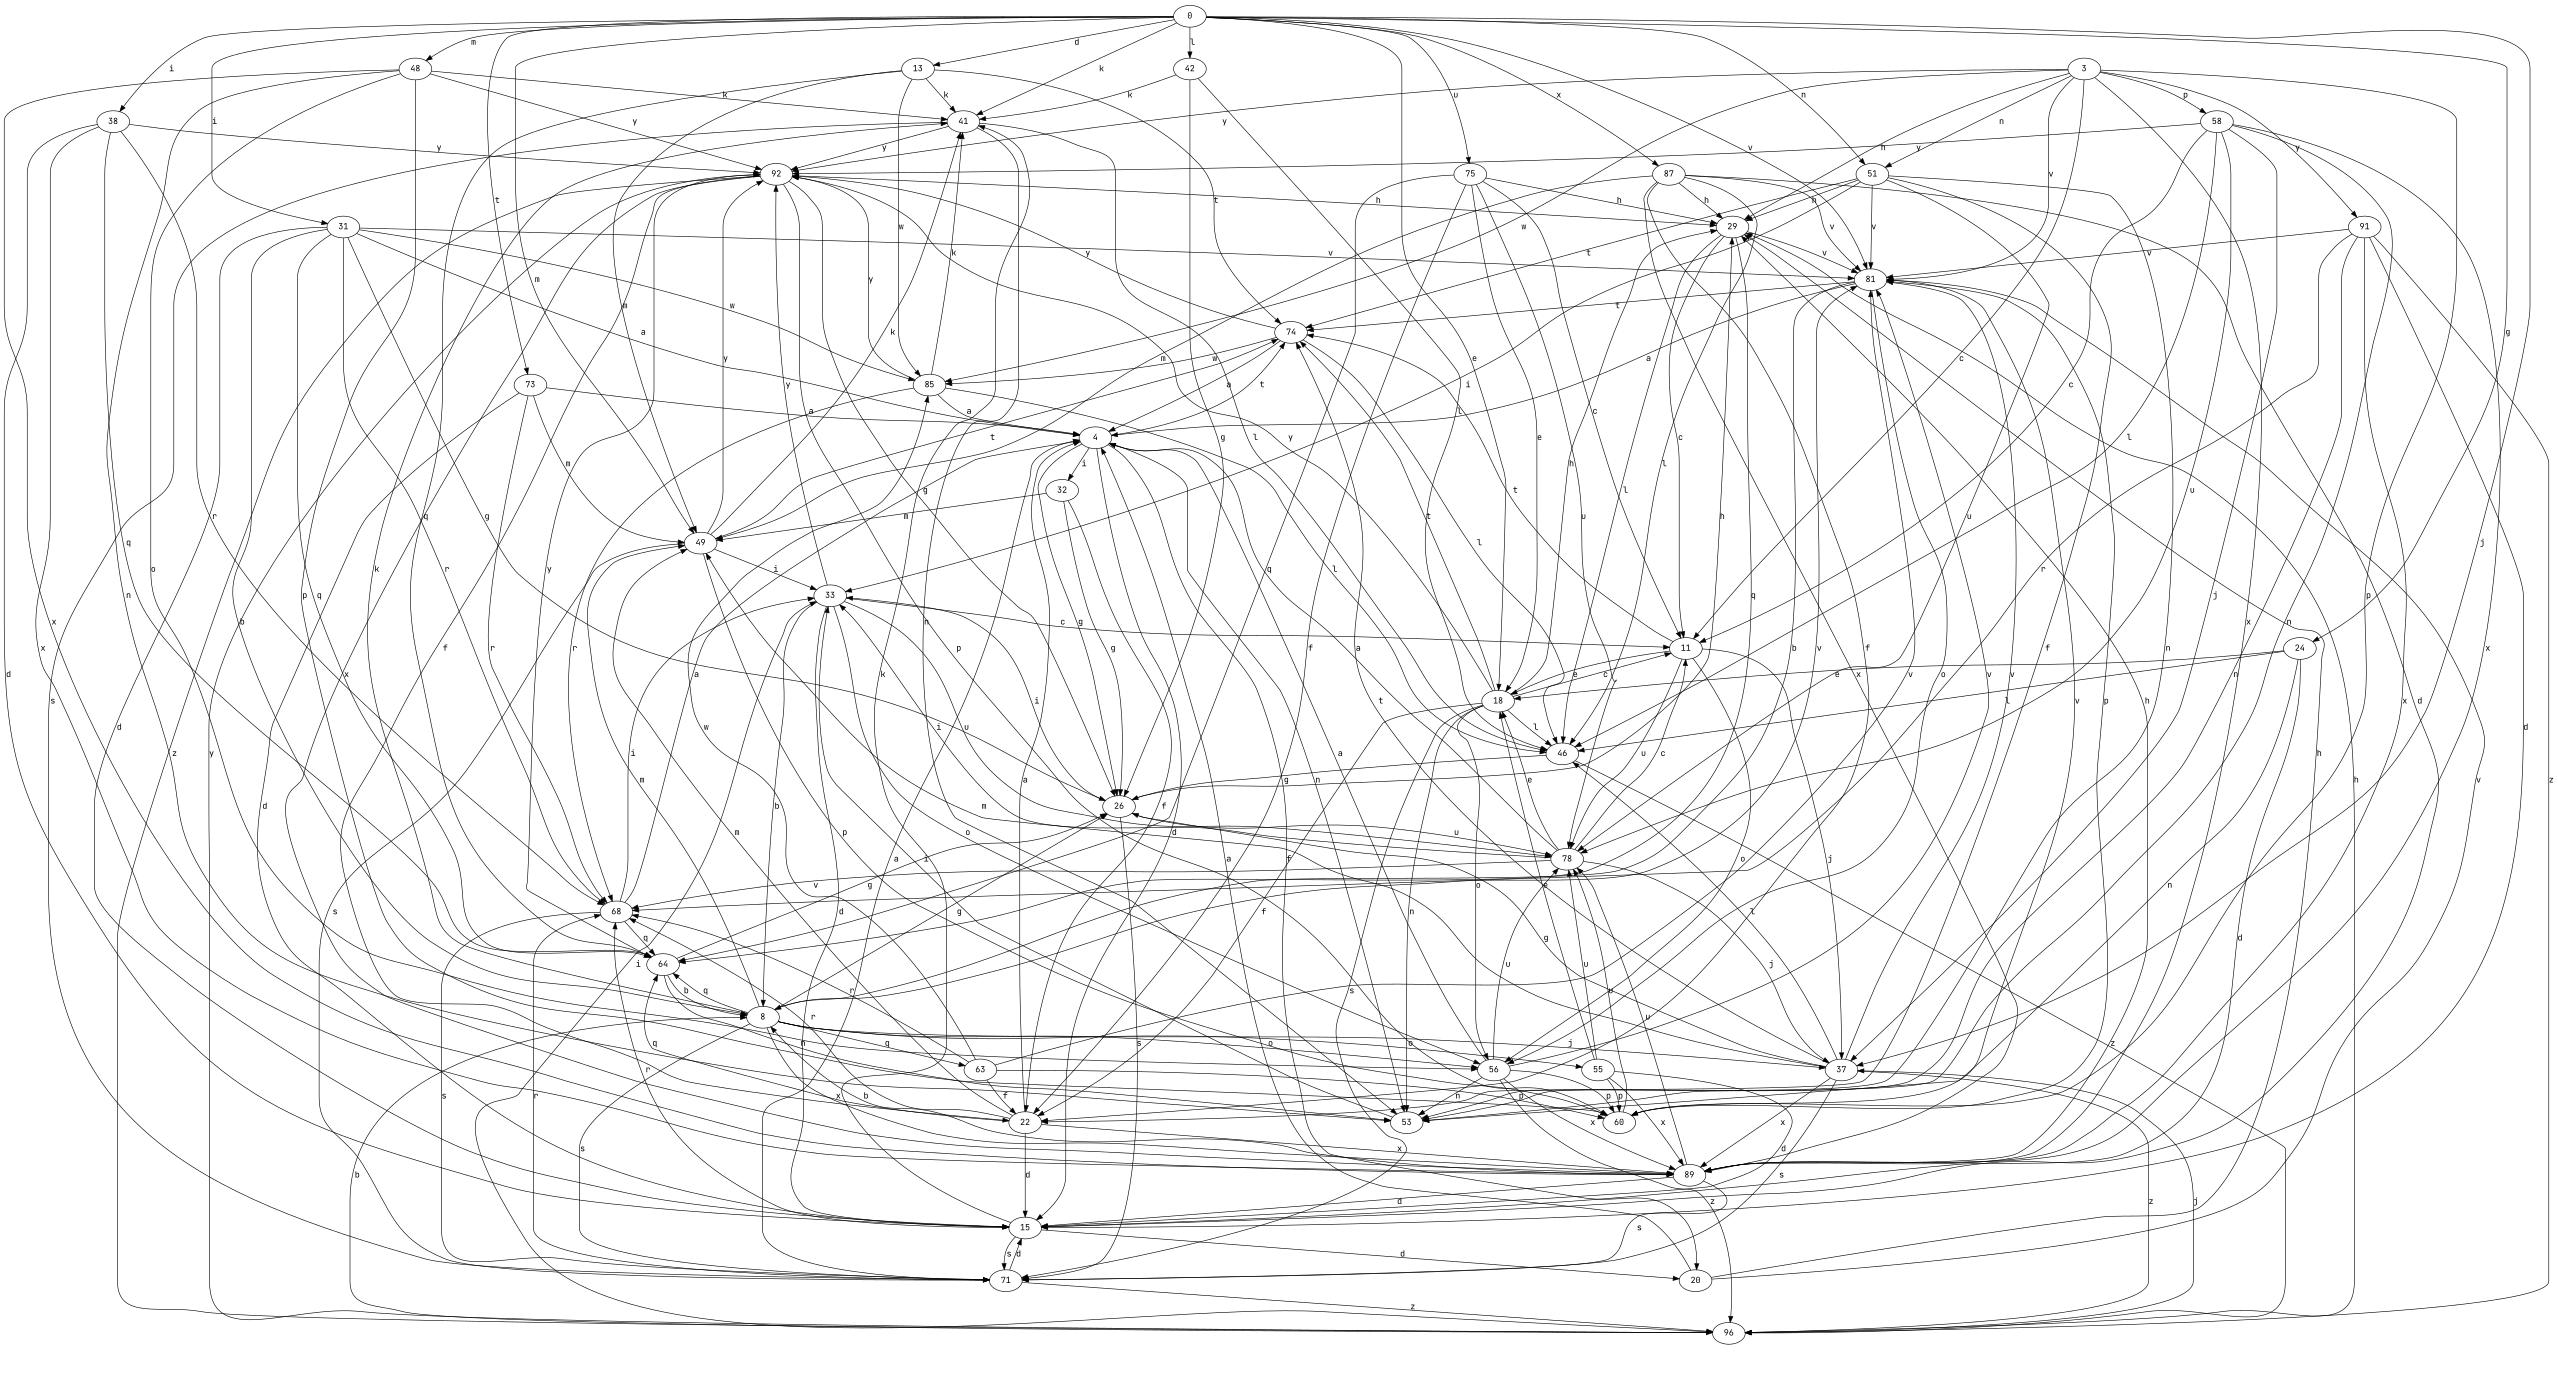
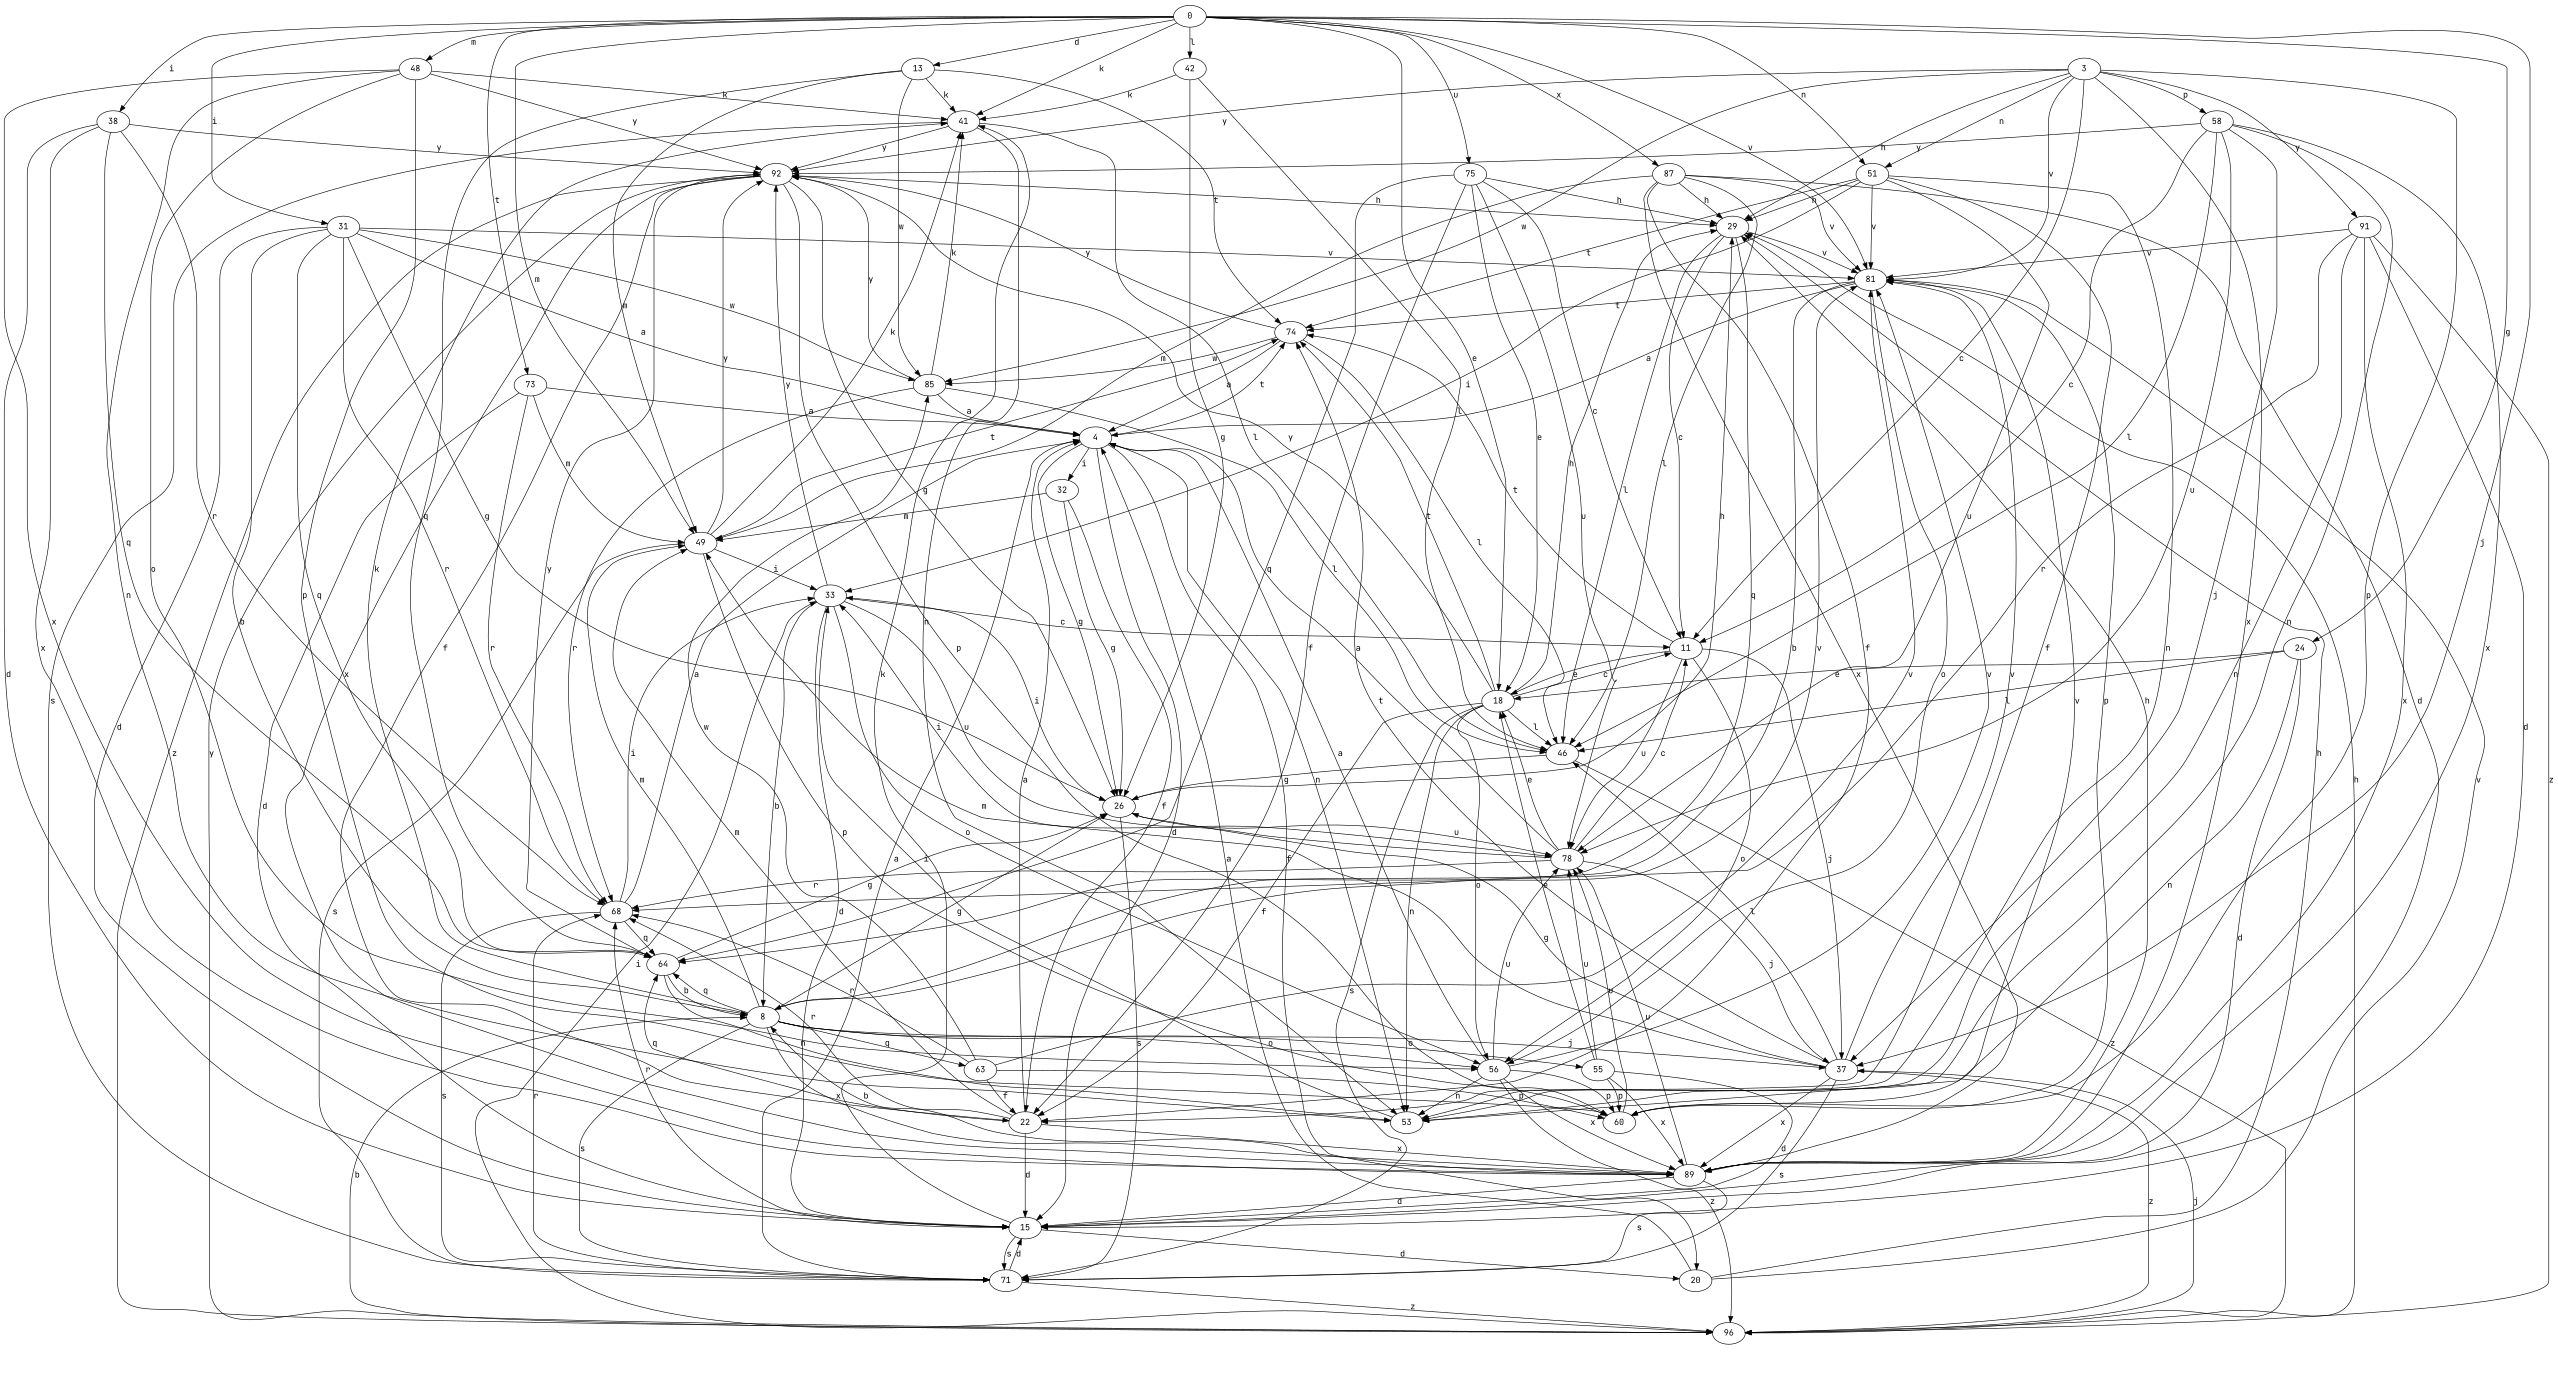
(816, 886) -> (816, 886)
